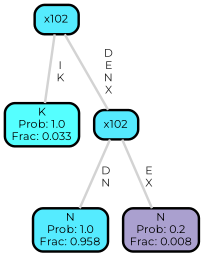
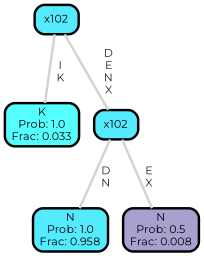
(161, 230) -> (161, 230)
